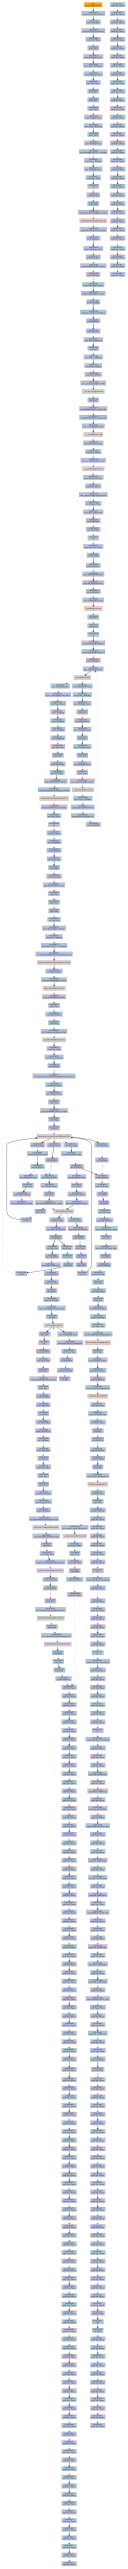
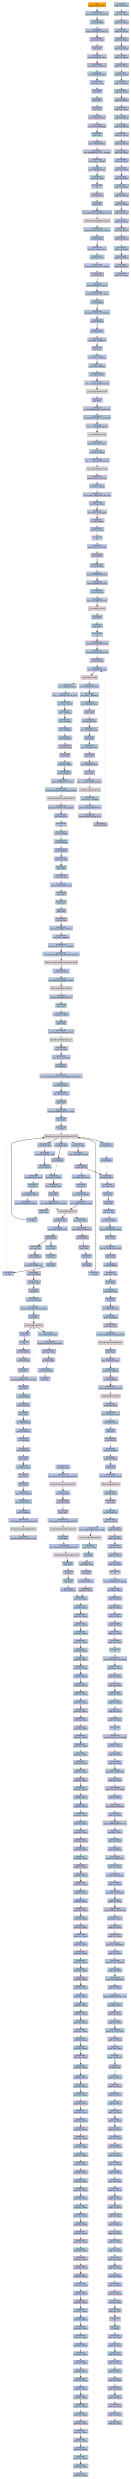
(47, 1545) -> none
